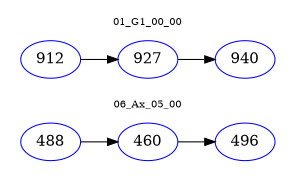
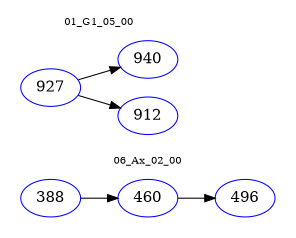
(148, 22) -> (99, 22)
(94, 59) -> (94, 100)
(148, 105) -> (148, 161)
(51, 142) -> (51, 198)
